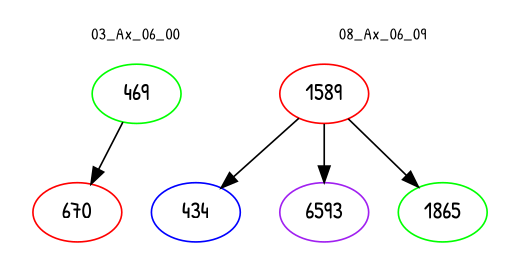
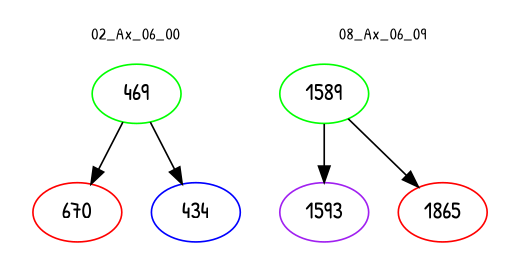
(137, 35) -> (137, 35)
(324, 94) -> (324, 94)
(278, 137) -> (162, 146)
(324, 212) -> (324, 212)
(443, 212) -> (443, 212)
